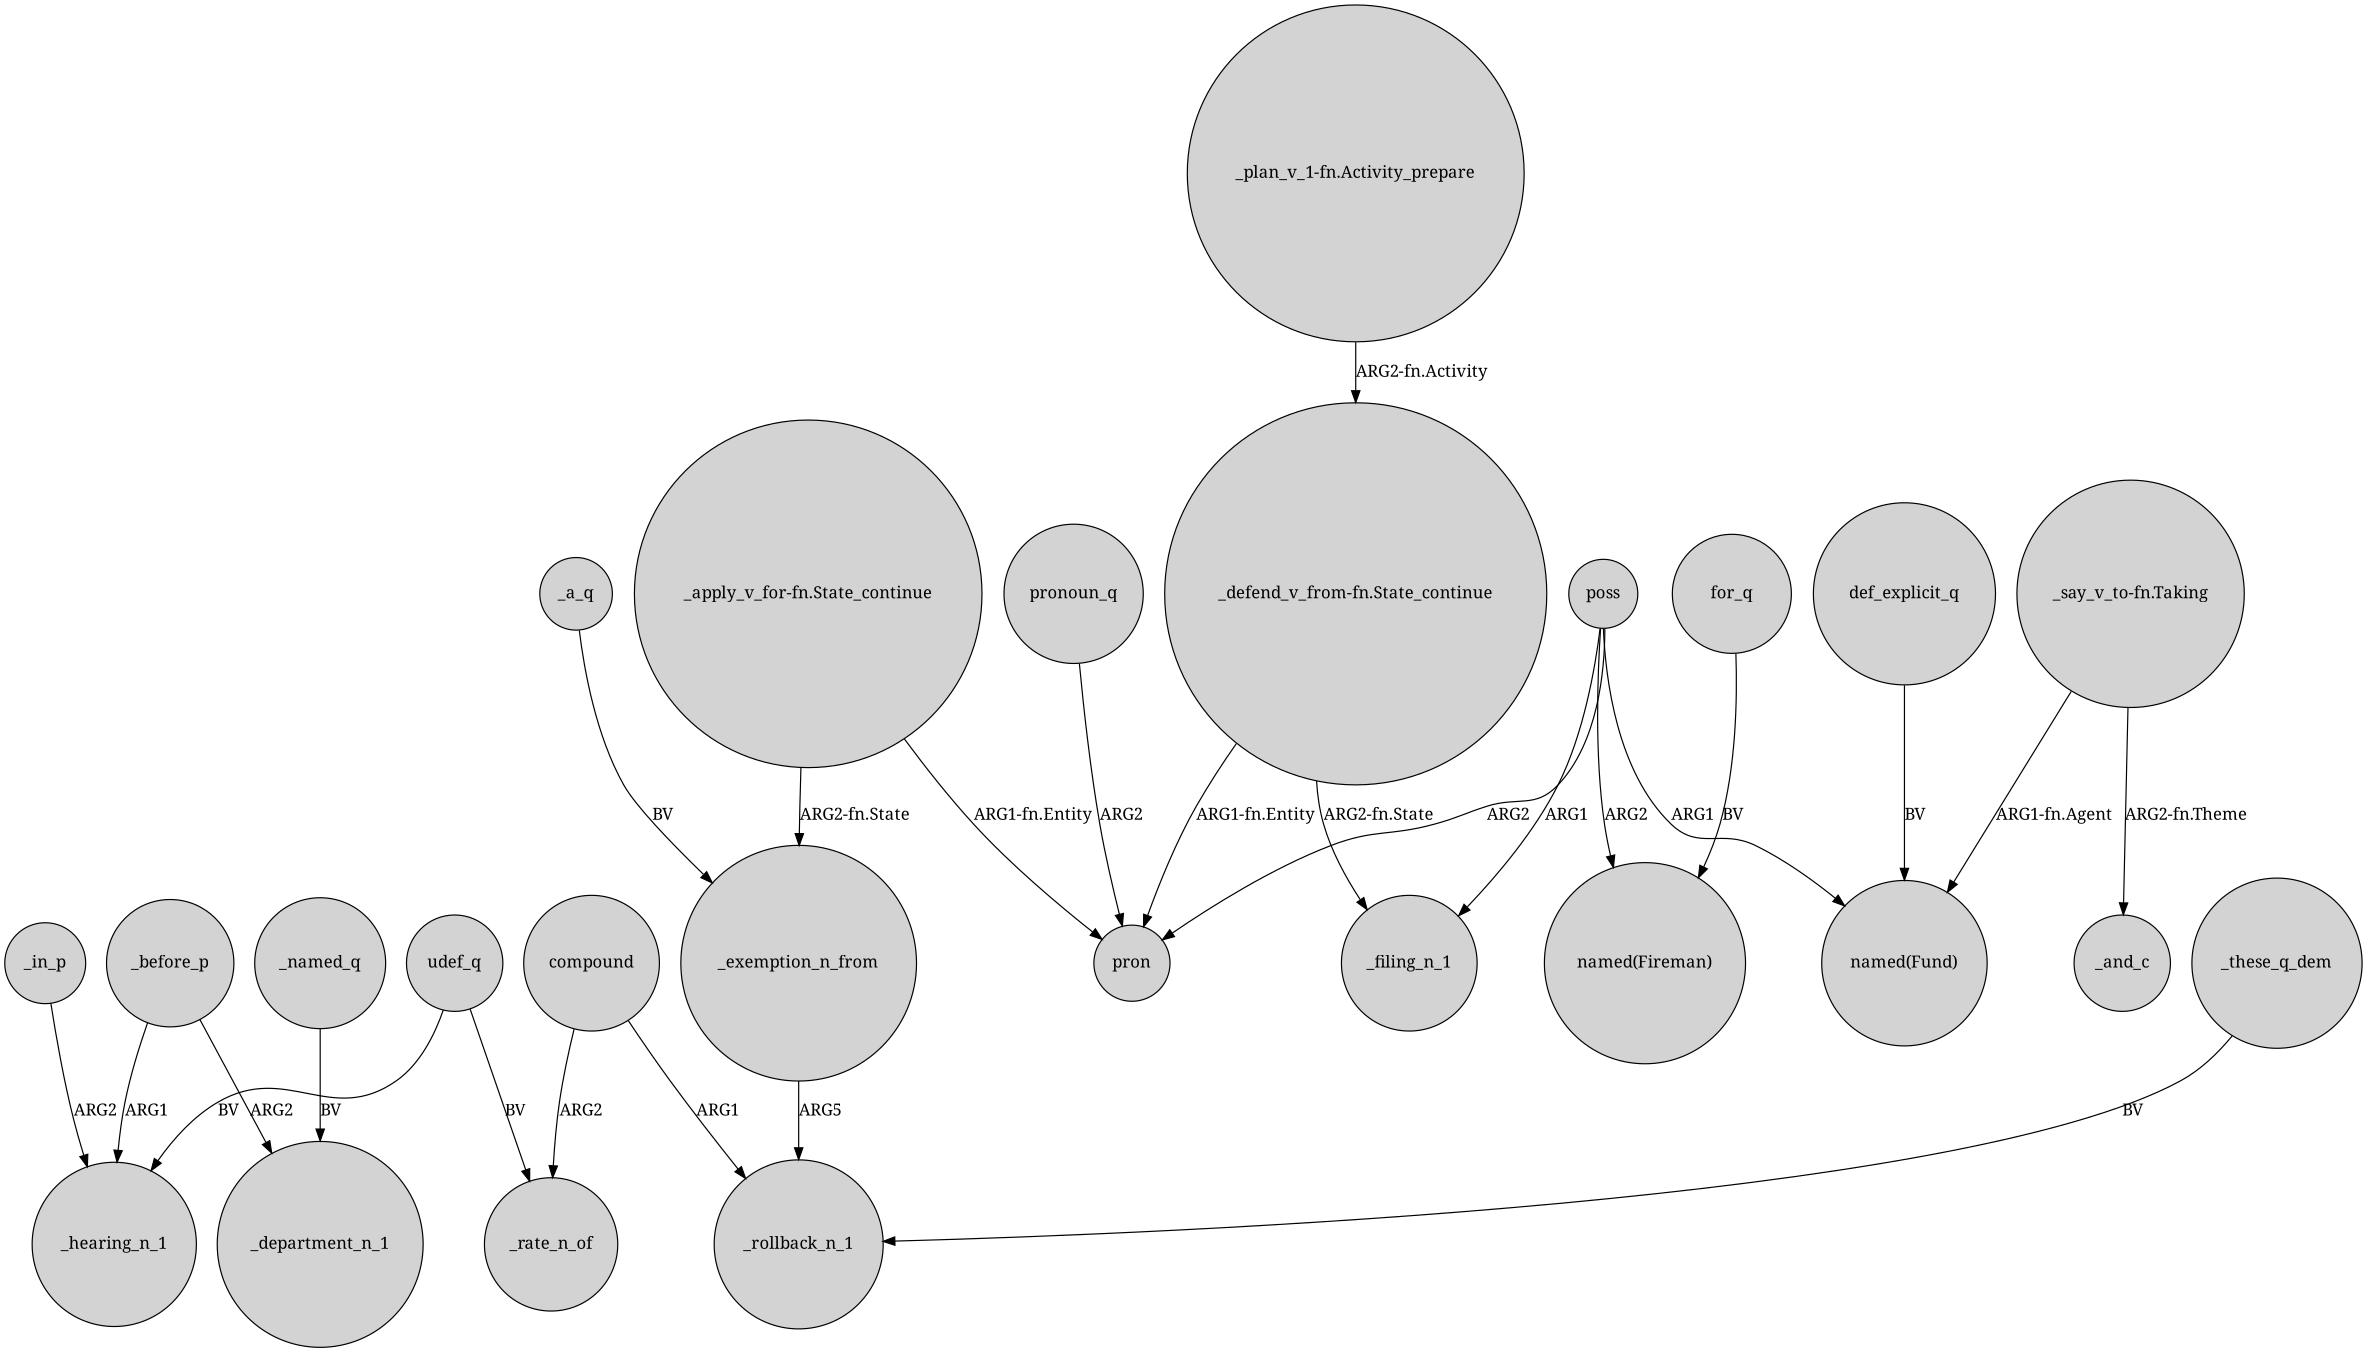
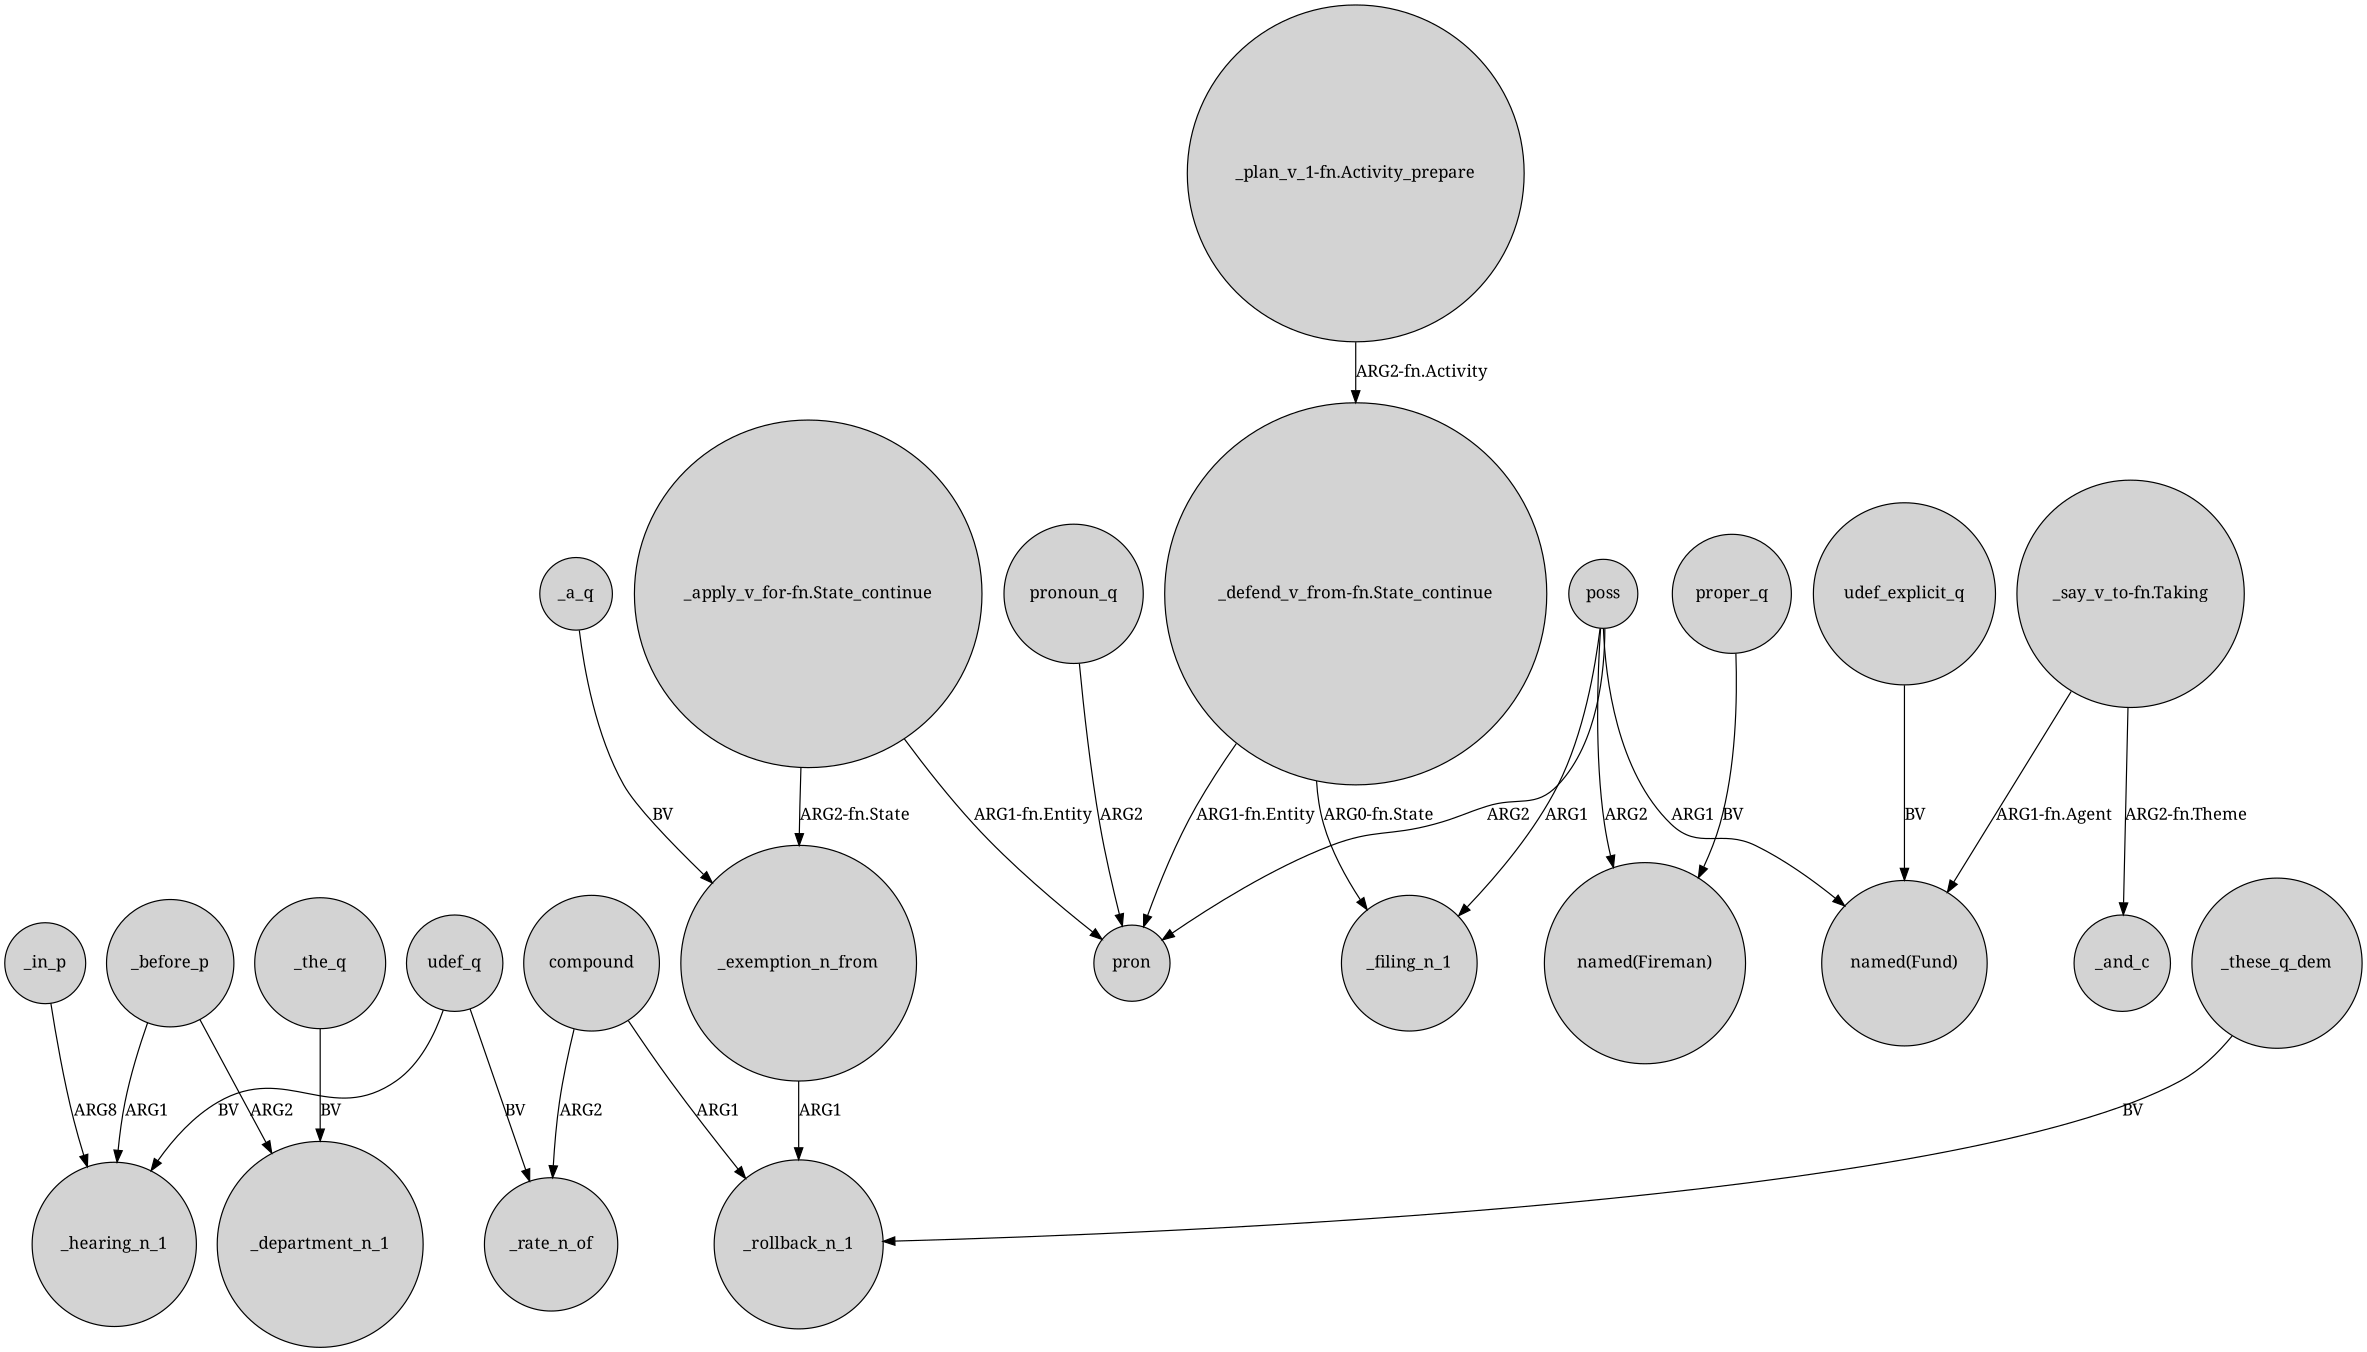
(1732, 594) -> (1732, 594)
(1904, 594) -> (1904, 594)
(1379, 815) -> (1379, 815)
(320, 963) -> (320, 963)
(96, 1111) -> (96, 1111)
(821, 1111) -> (821, 1111)
